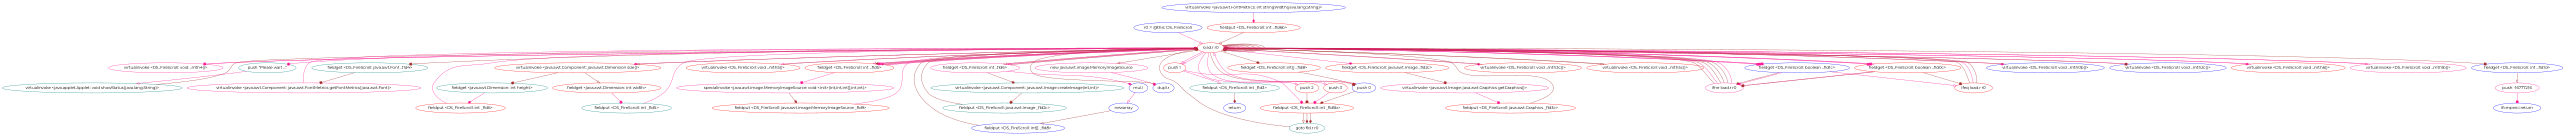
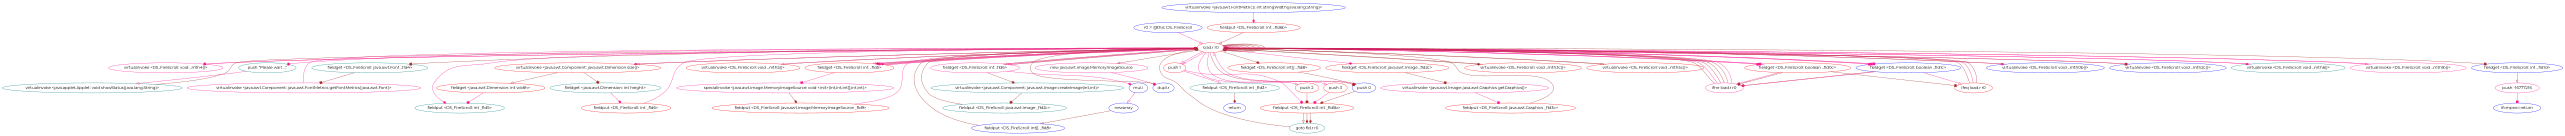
(809, 53) -> (801, 51)
(1350, 56) -> (1350, 56)
(2288, 68) -> (2288, 68)
